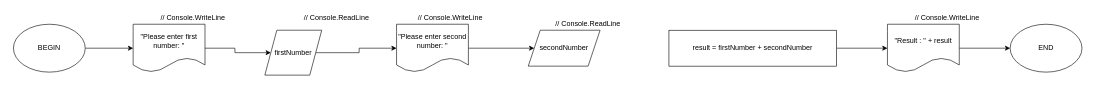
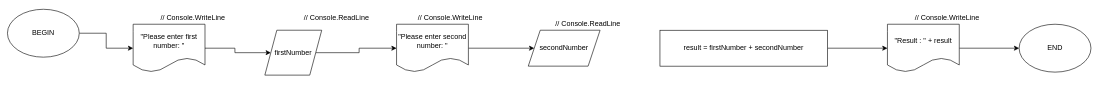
(48, 48) -> (42, 33)
(753, 48) -> (744, 48)
(1047, 48) -> (1056, 48)
